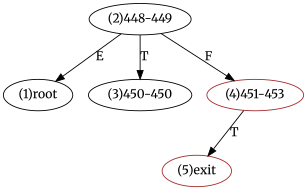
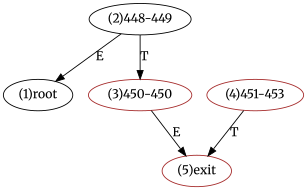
(194, 55) -> none
(140, 95) -> (140, 95)
none -> (166, 130)
